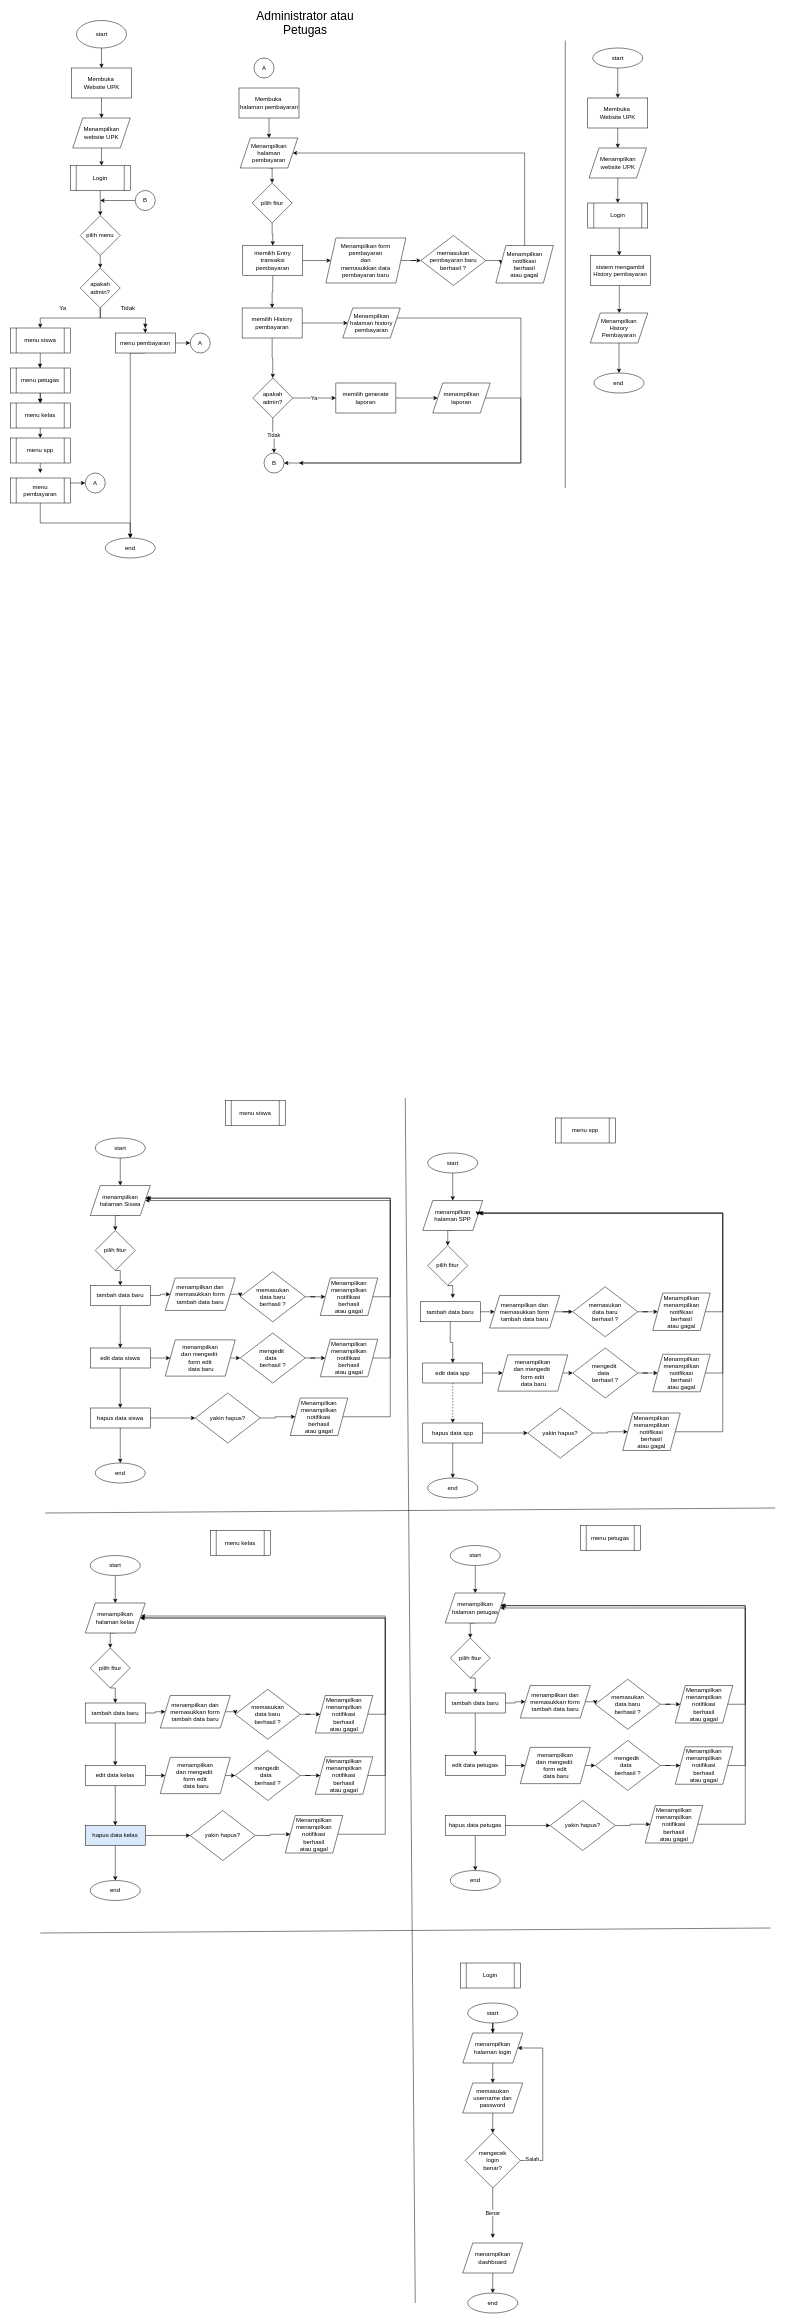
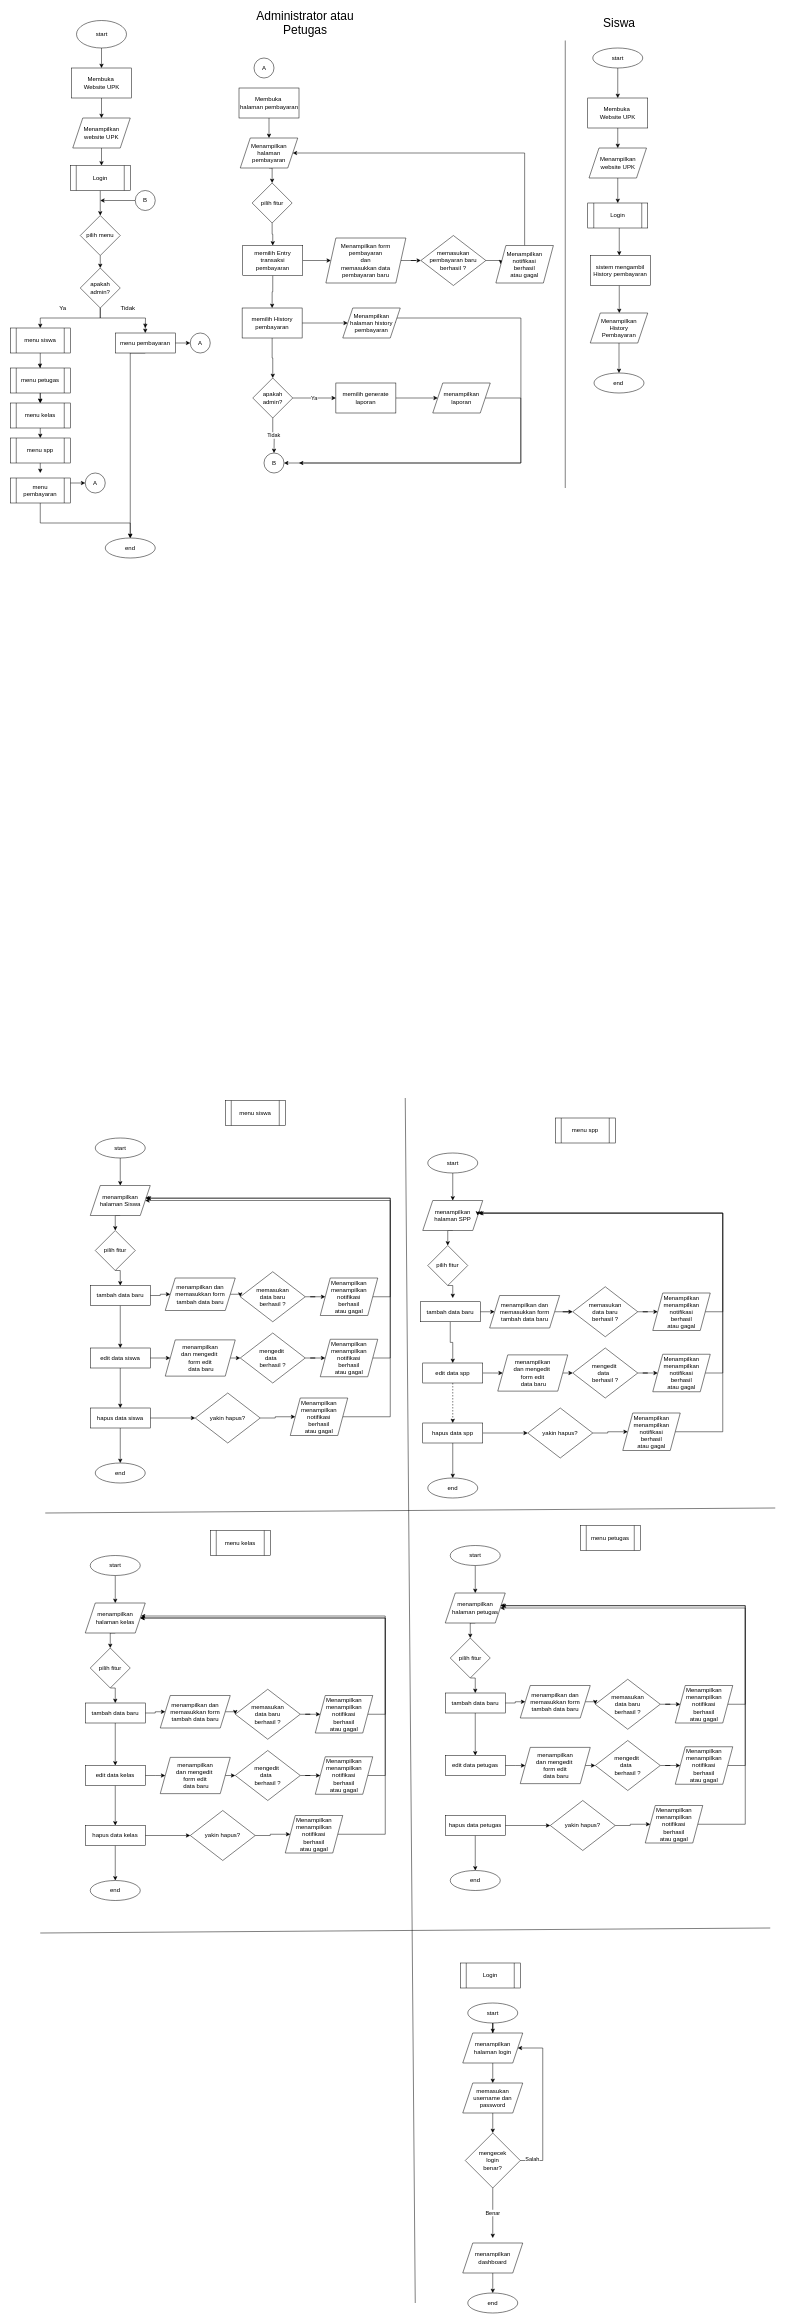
none -> (619, 23)
(115, 1835) -> (115, 1835)
